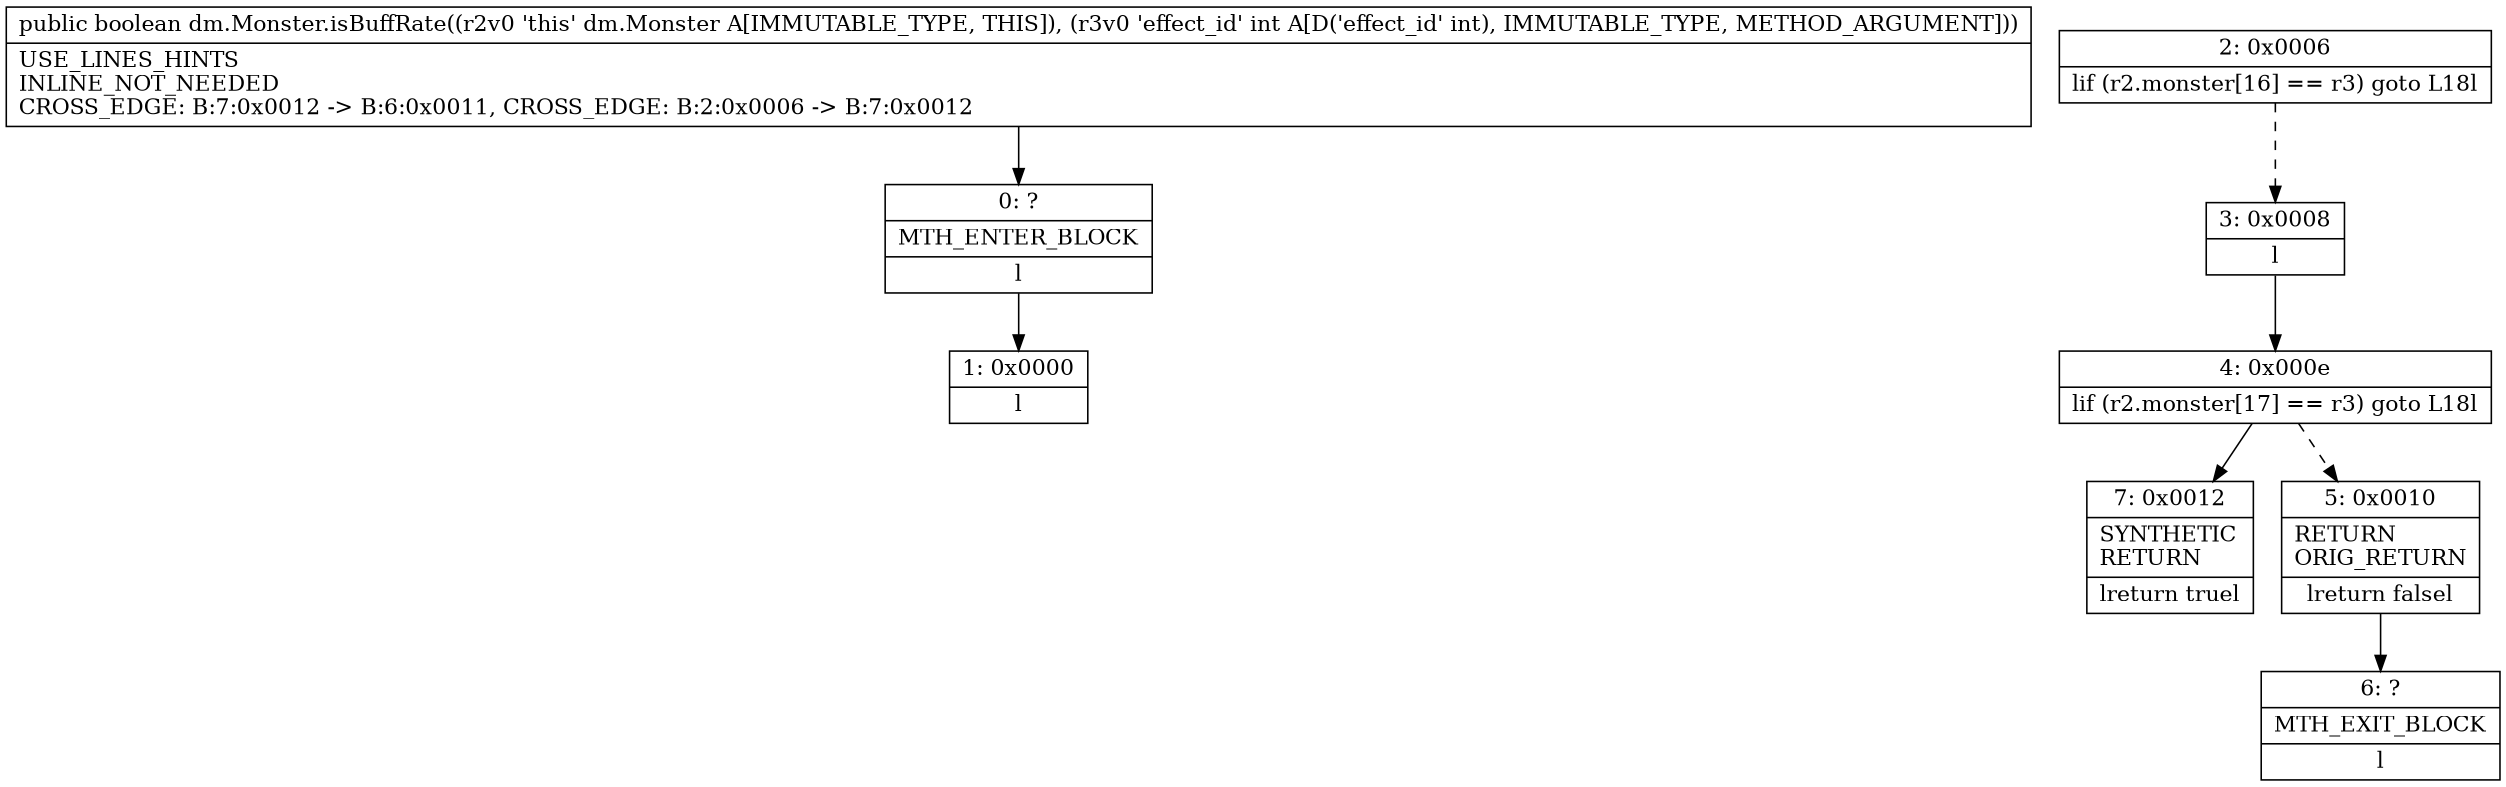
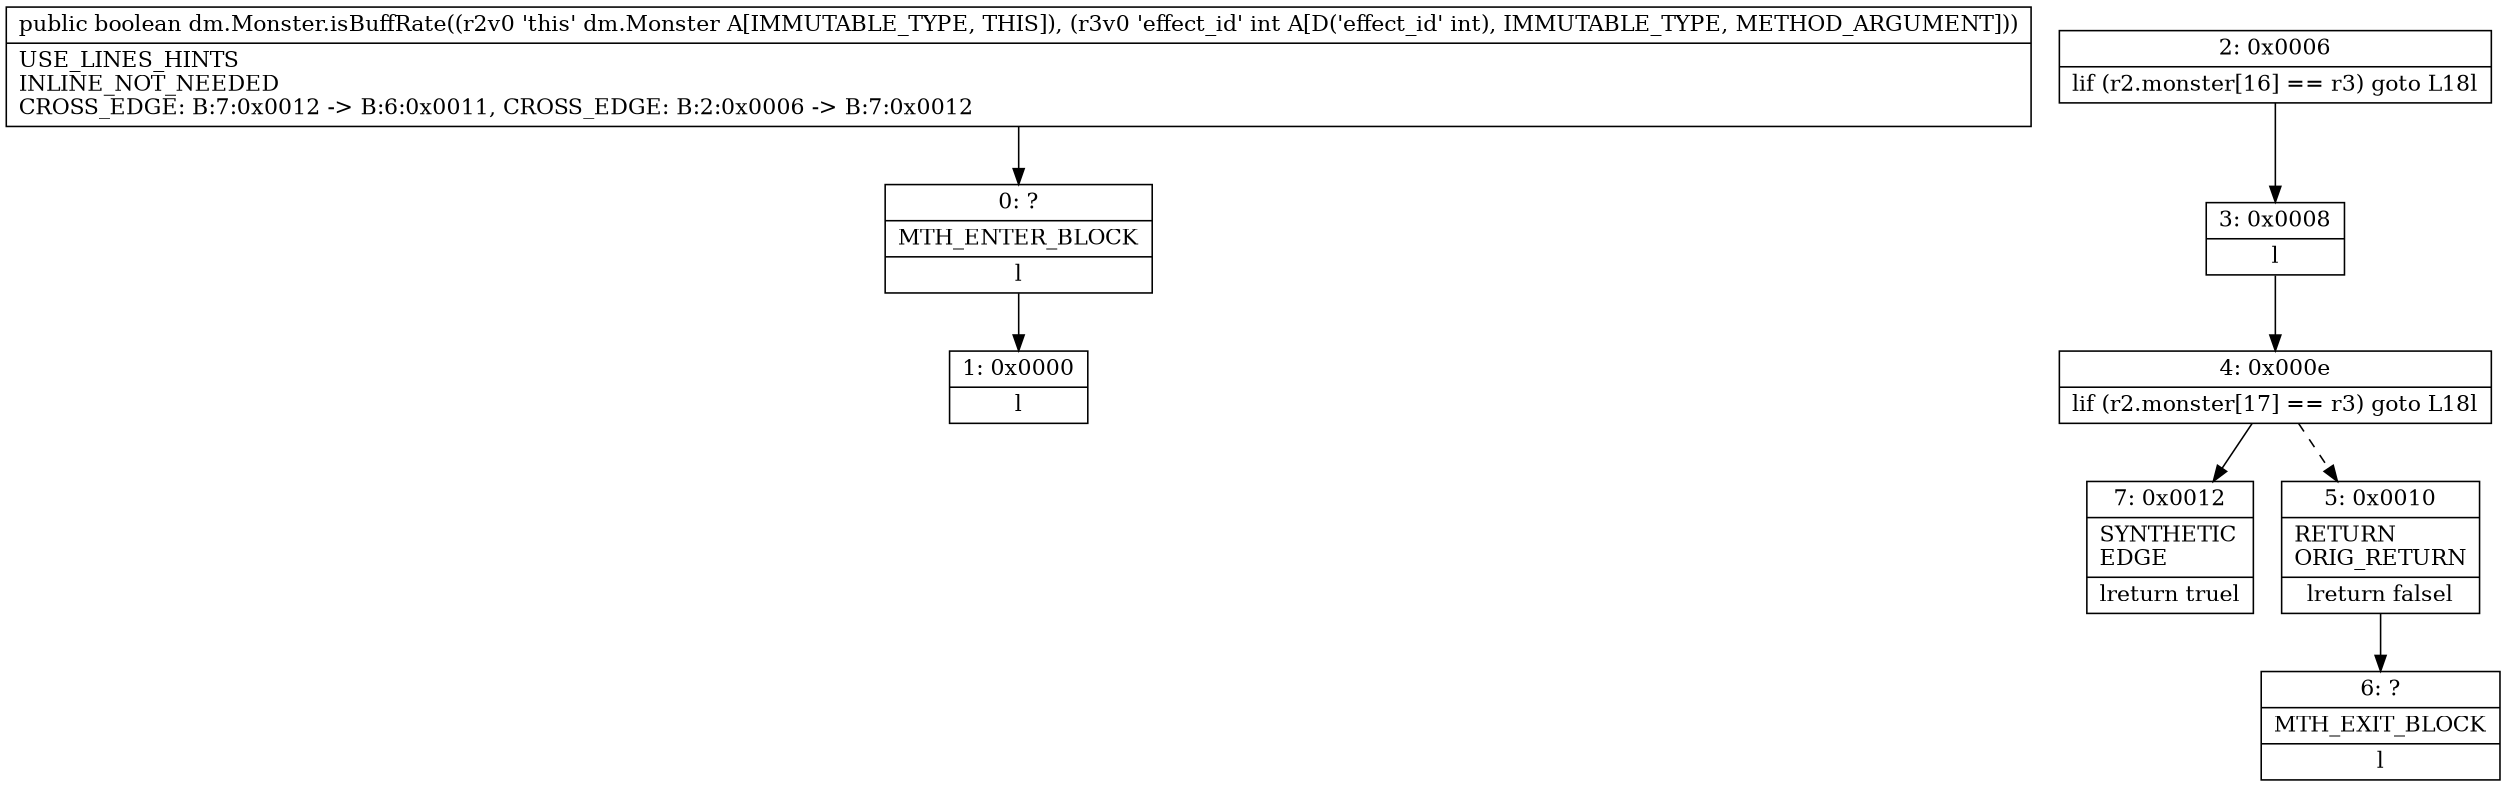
(2275, 145) -> (2275, 145)
(2150, 558) -> (2134, 558)
